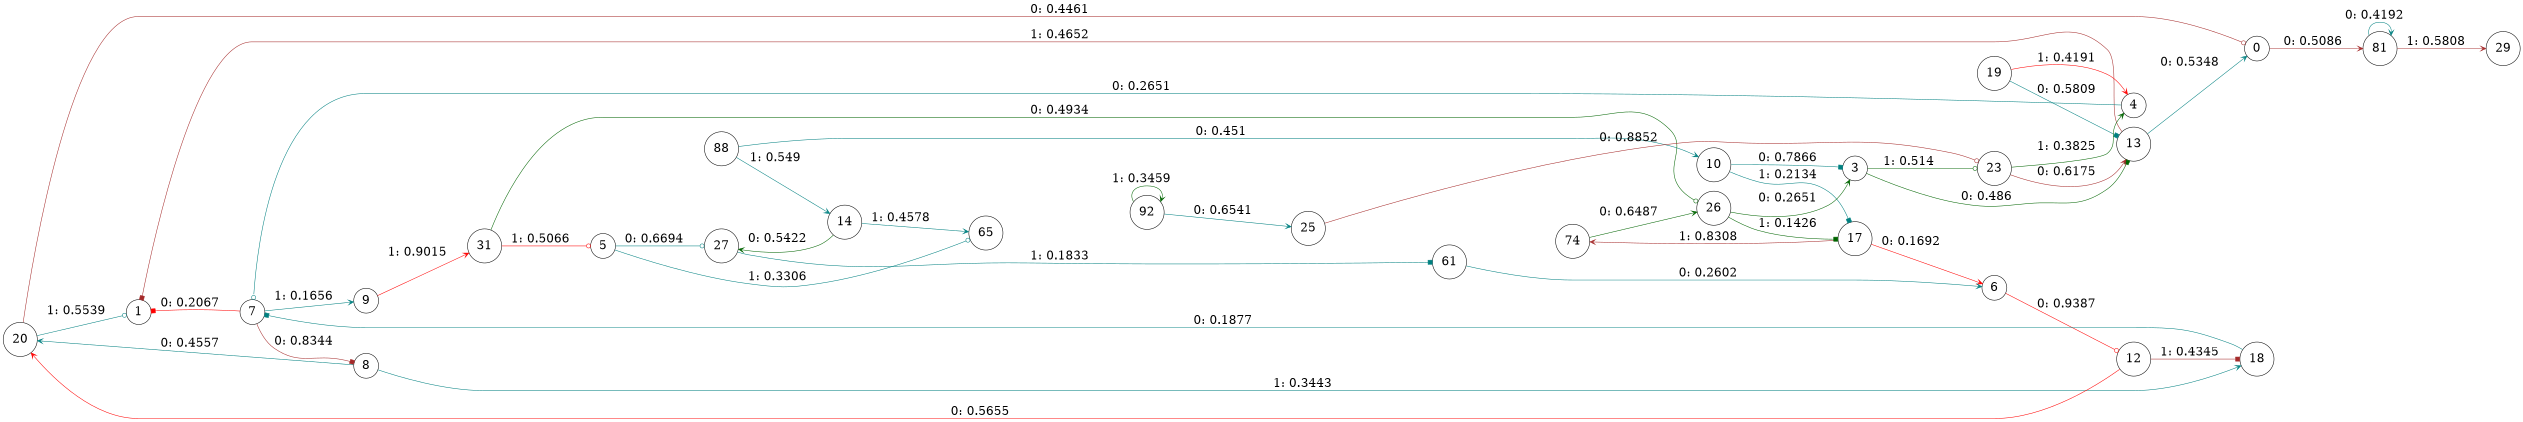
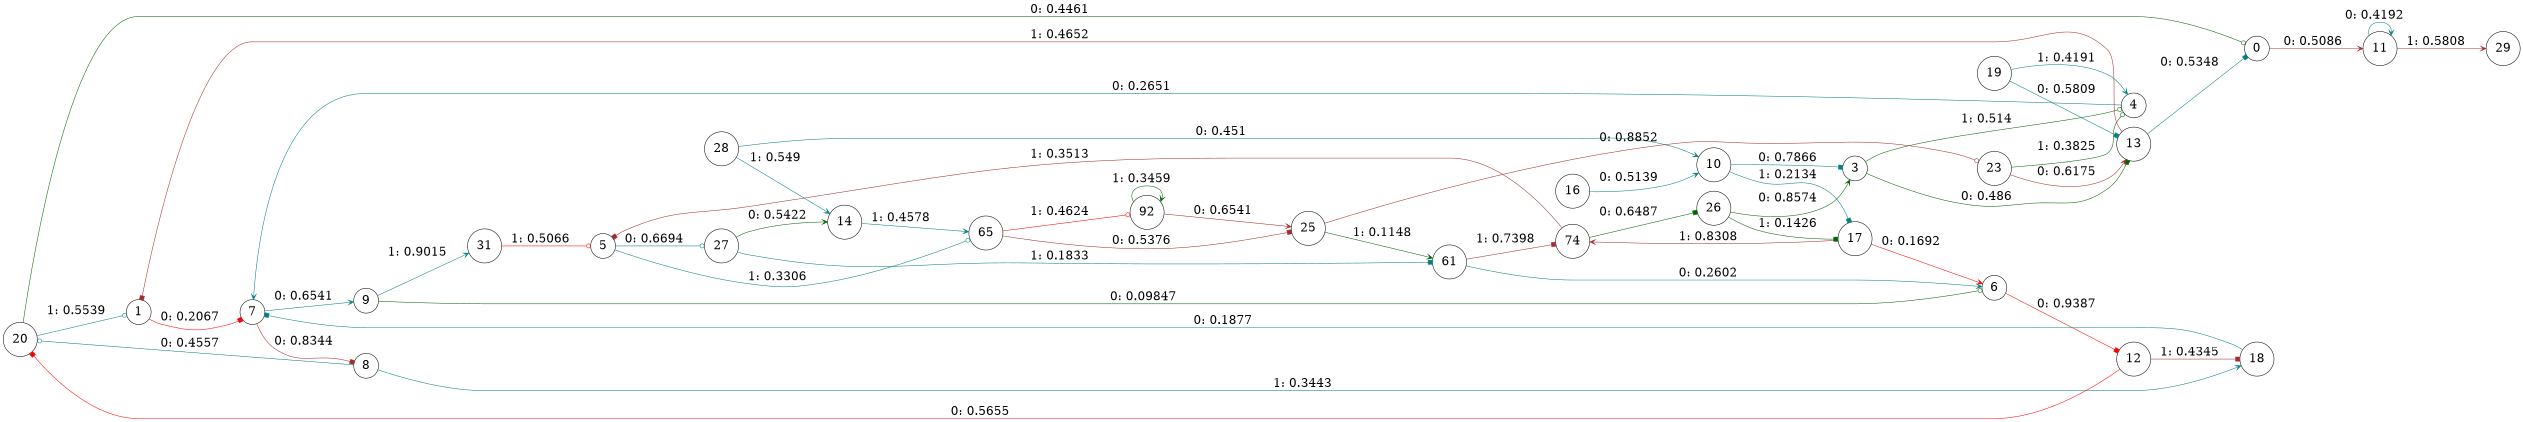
(1023, 17) -> (1023, 17)
(2380, 49) -> (2380, 49)
(2072, 65) -> (2072, 65)
(1118, 94) -> (1118, 94)
(2195, 96) -> (2195, 96)
(1095, 117) -> none
(722, 149) -> (722, 149)
(2080, 160) -> (2080, 160)
none -> (1098, 161)
(1920, 168) -> (1990, 131)
none -> (1573, 191)
(1793, 198) -> (1793, 198)
(1225, 220) -> (1225, 220)
none -> (1064, 223)
(1641, 225) -> (1641, 225)
none -> (1376, 245)
none -> (1145, 249)
(790, 252) -> (778, 225)
none -> (1508, 252)
(421, 275) -> (421, 275)
(309, 297) -> (309, 297)
none -> (1179, 304)
(198, 310) -> (193, 330)
(2060, 321) -> (2060, 321)
(198, 353) -> (198, 353)
(1073, 419) -> (1073, 419)
